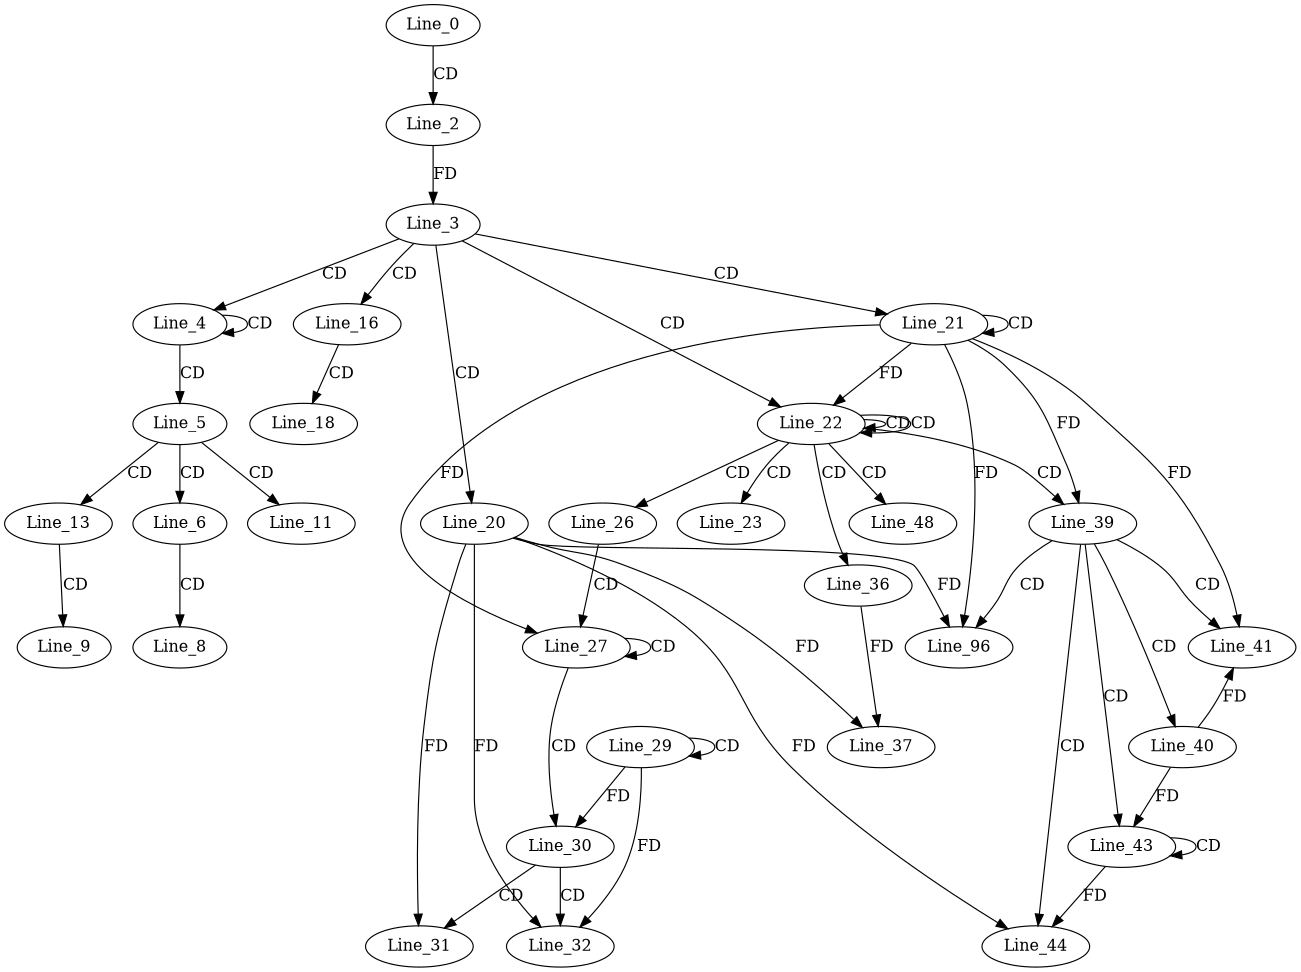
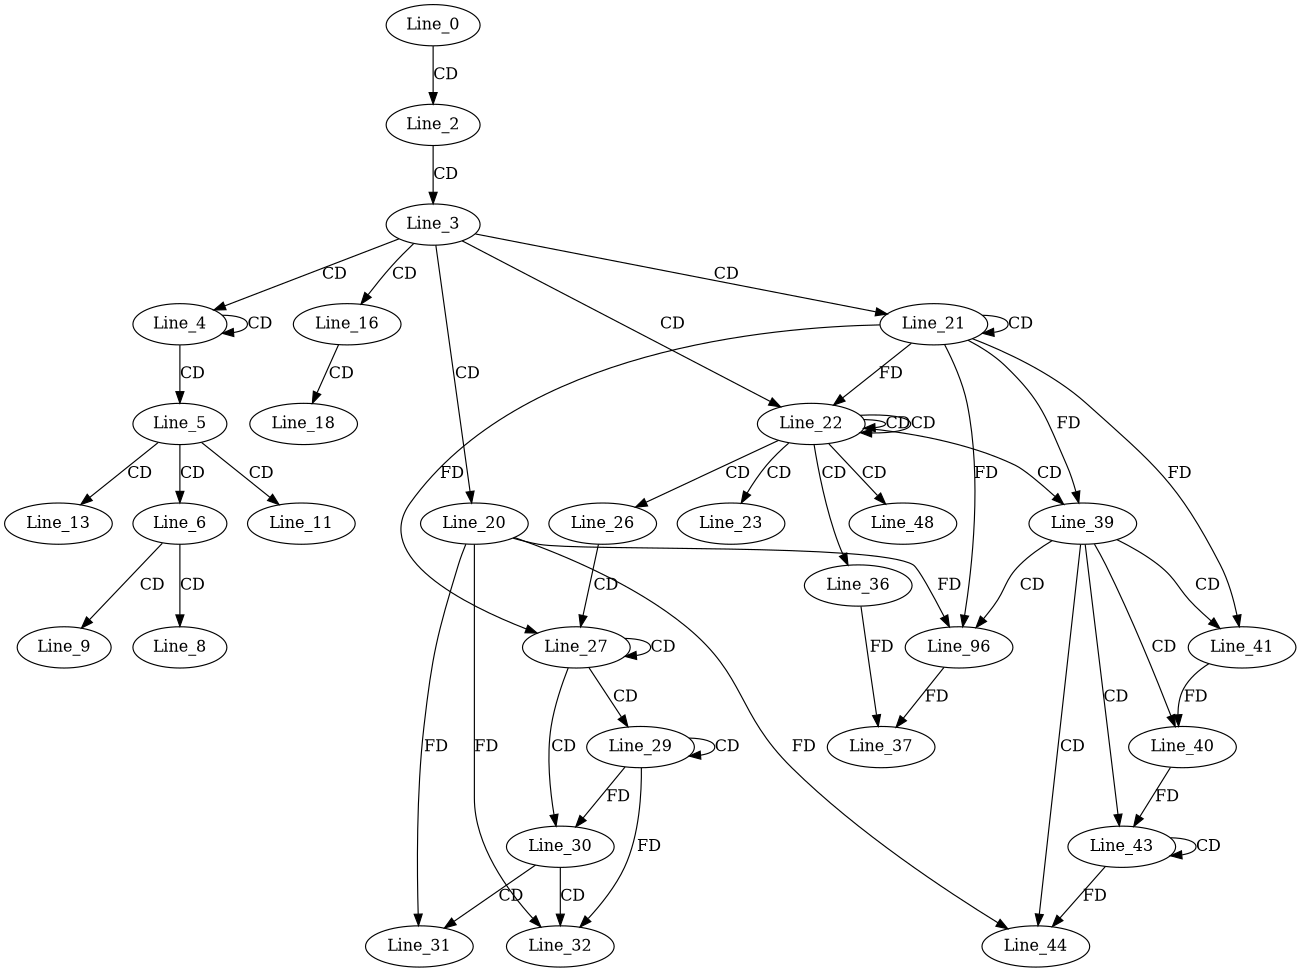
(446, 175) -> (446, 175)
(61, 580) -> (126, 581)
(699, 600) -> (924, 693)
none -> (605, 692)
(1215, 704) -> (1186, 685)
